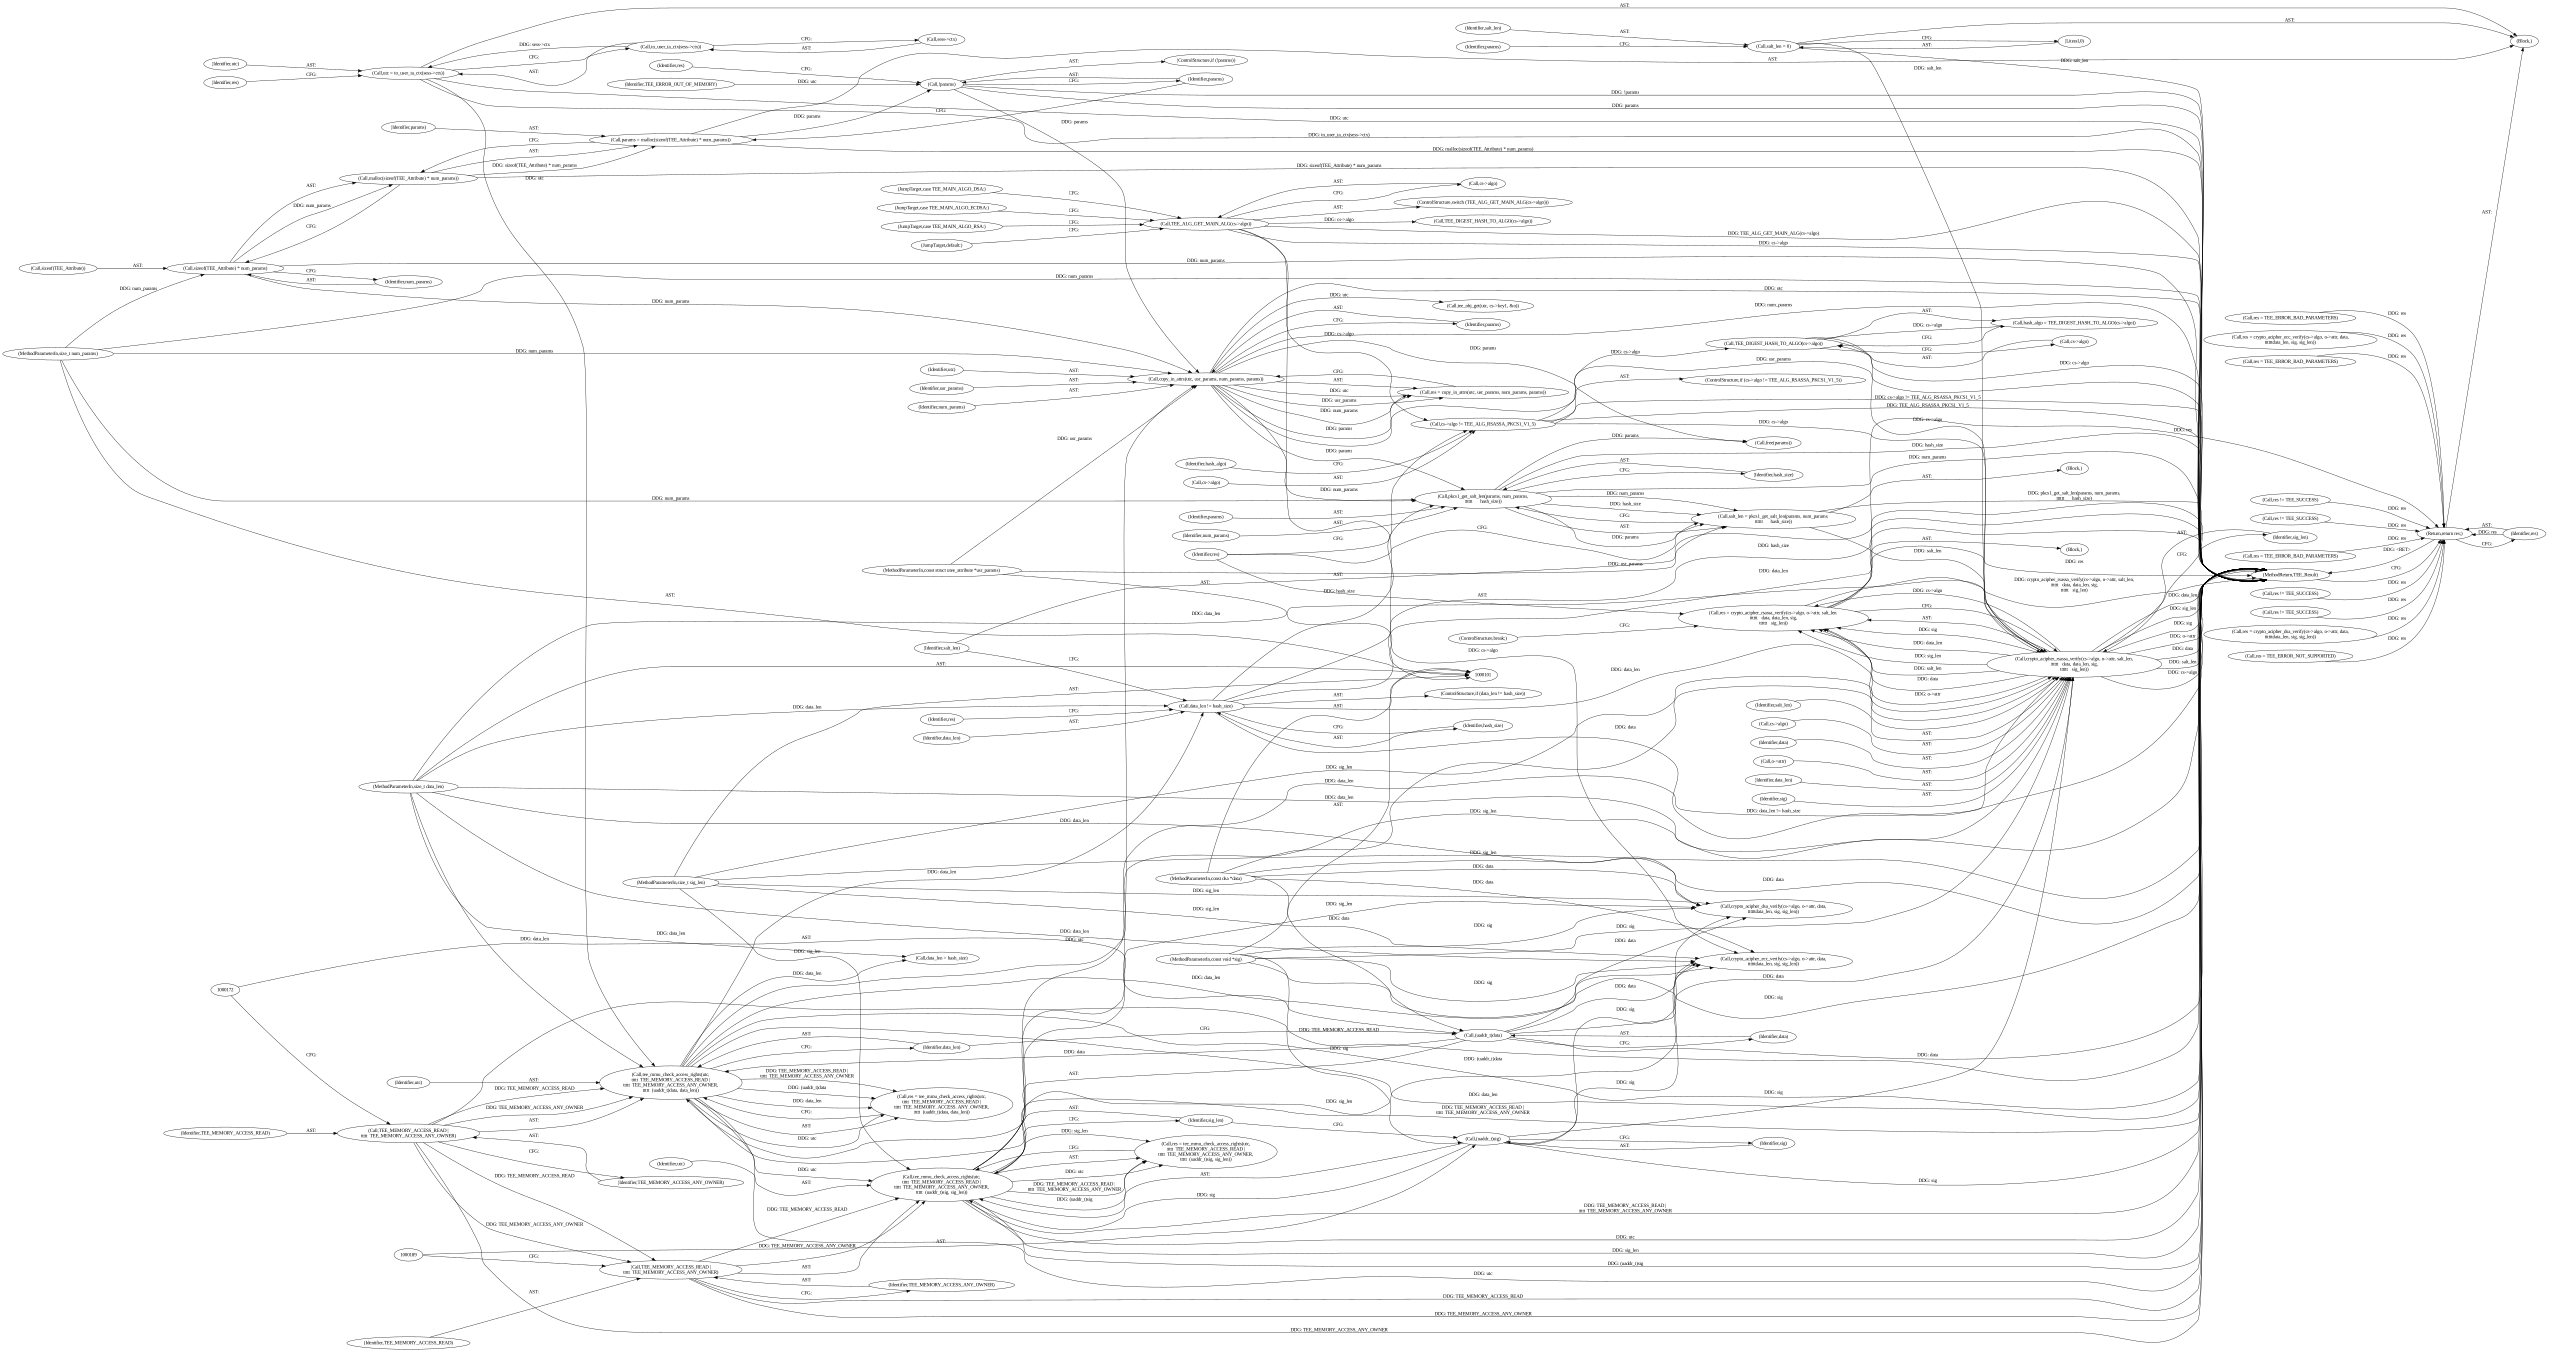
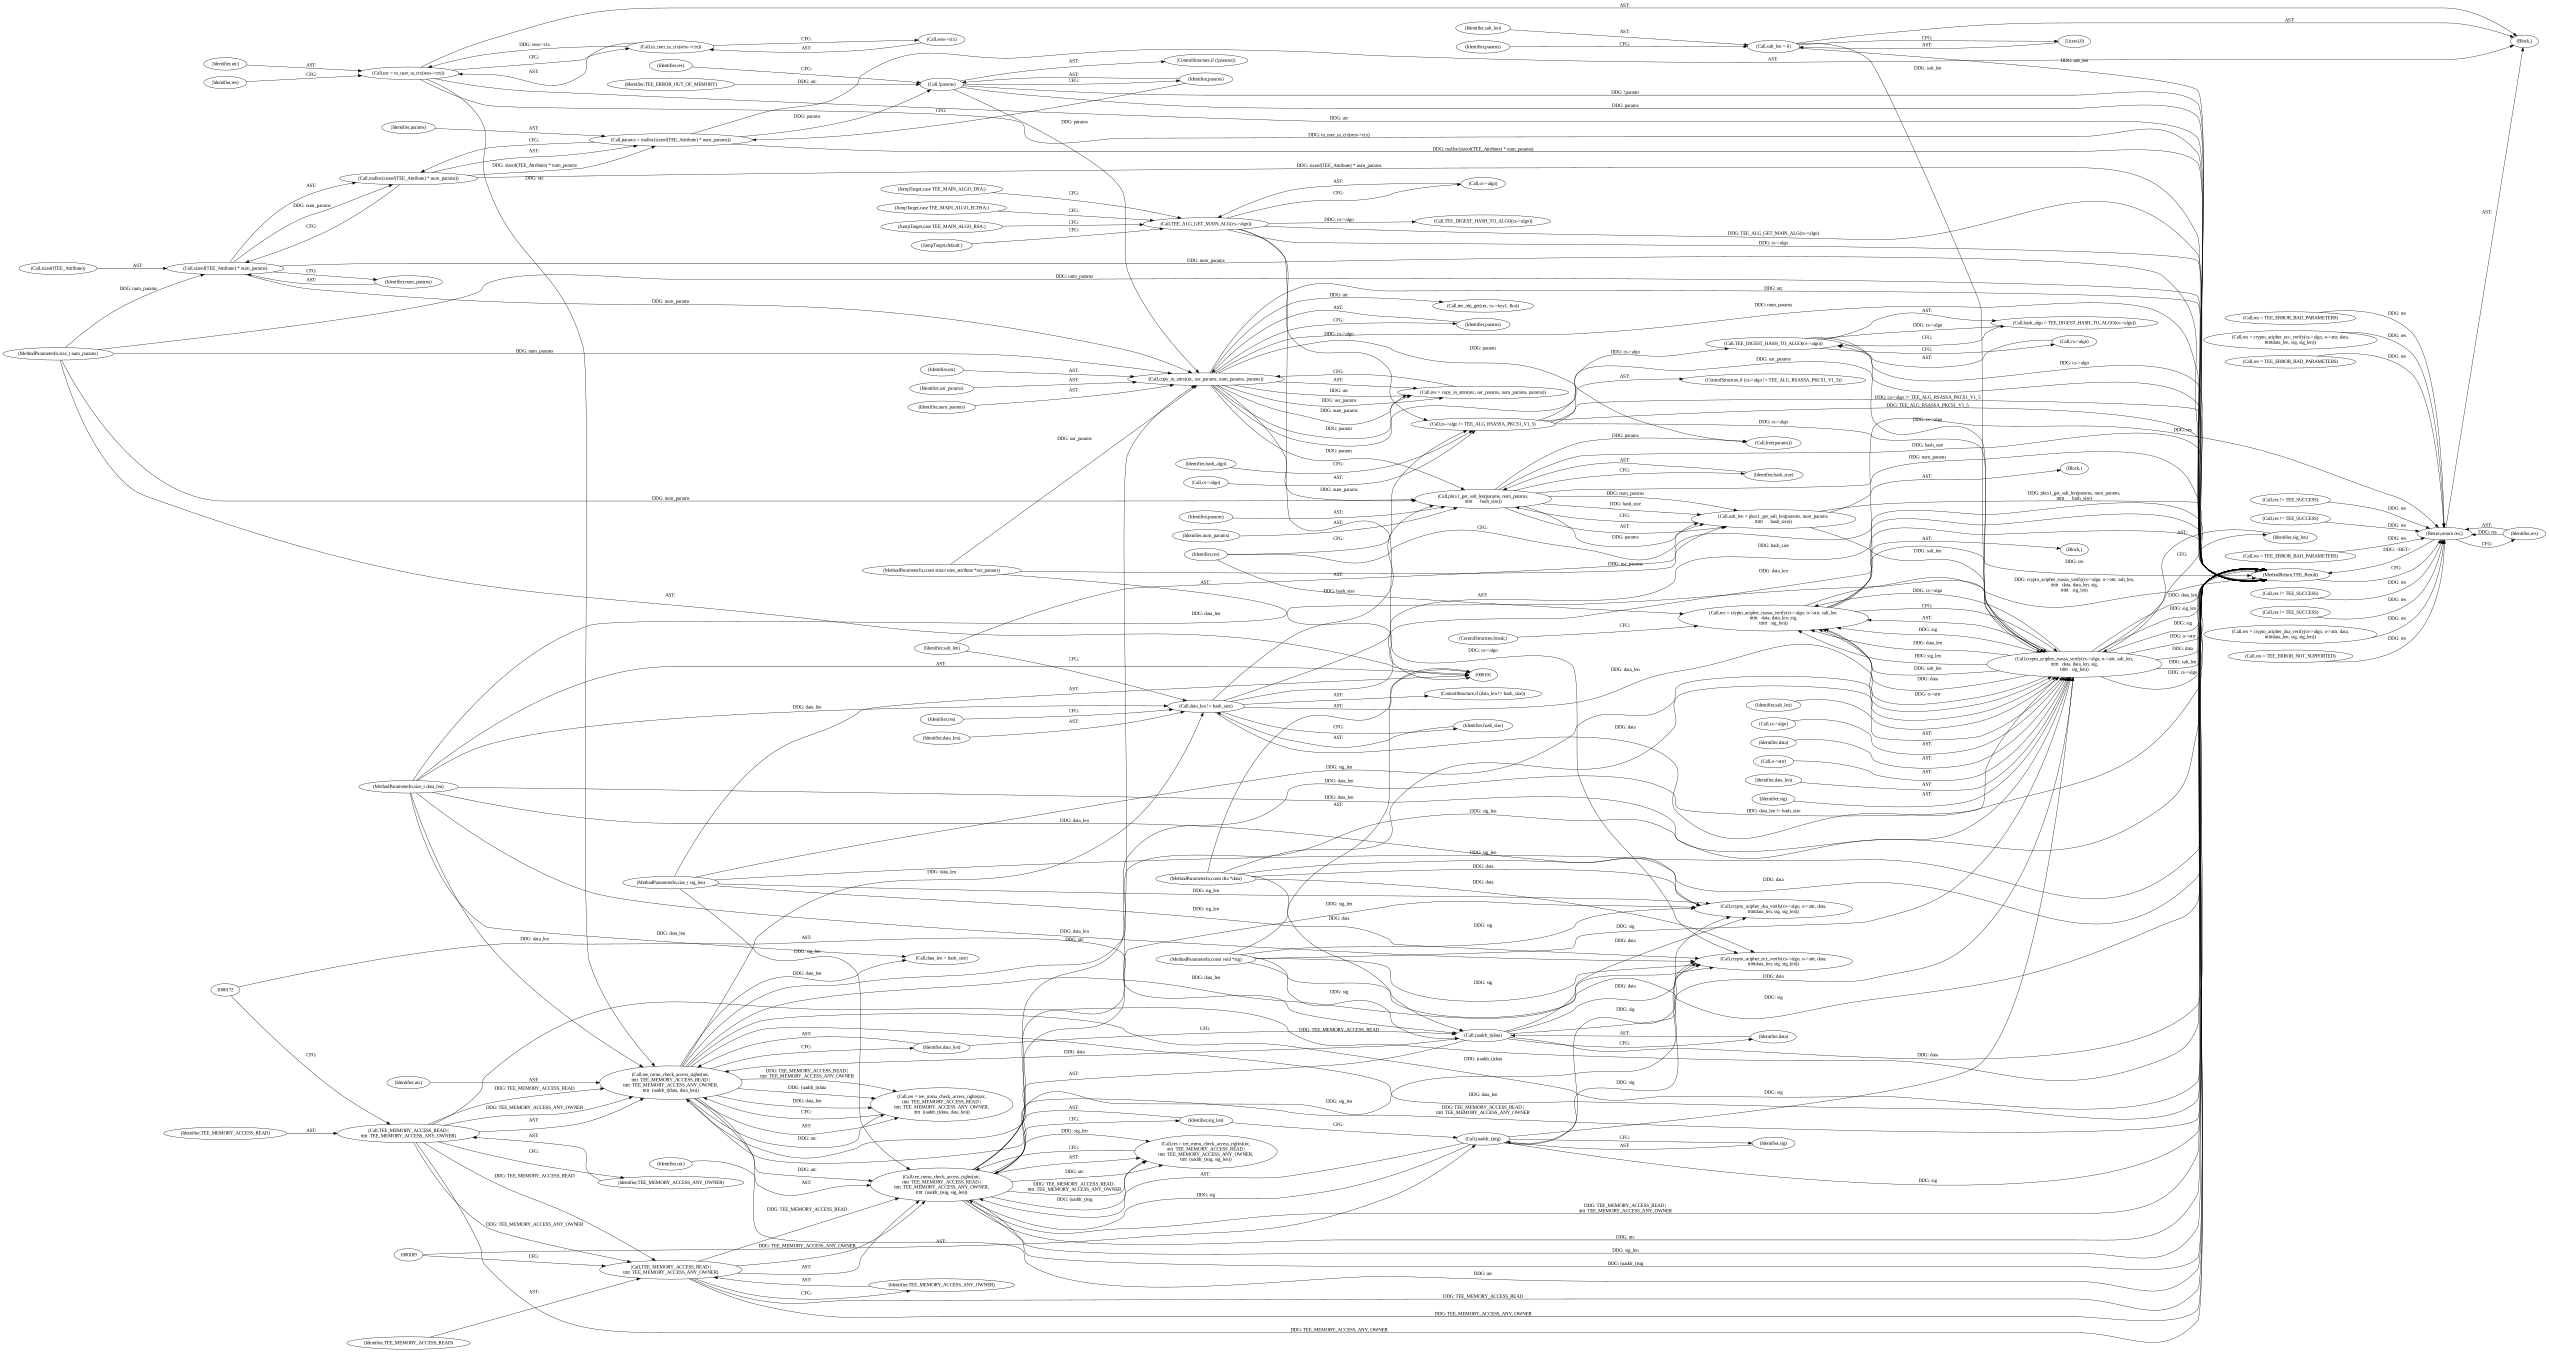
(1483, 202) -> none
(1326, 1073) -> (1349, 1001)
